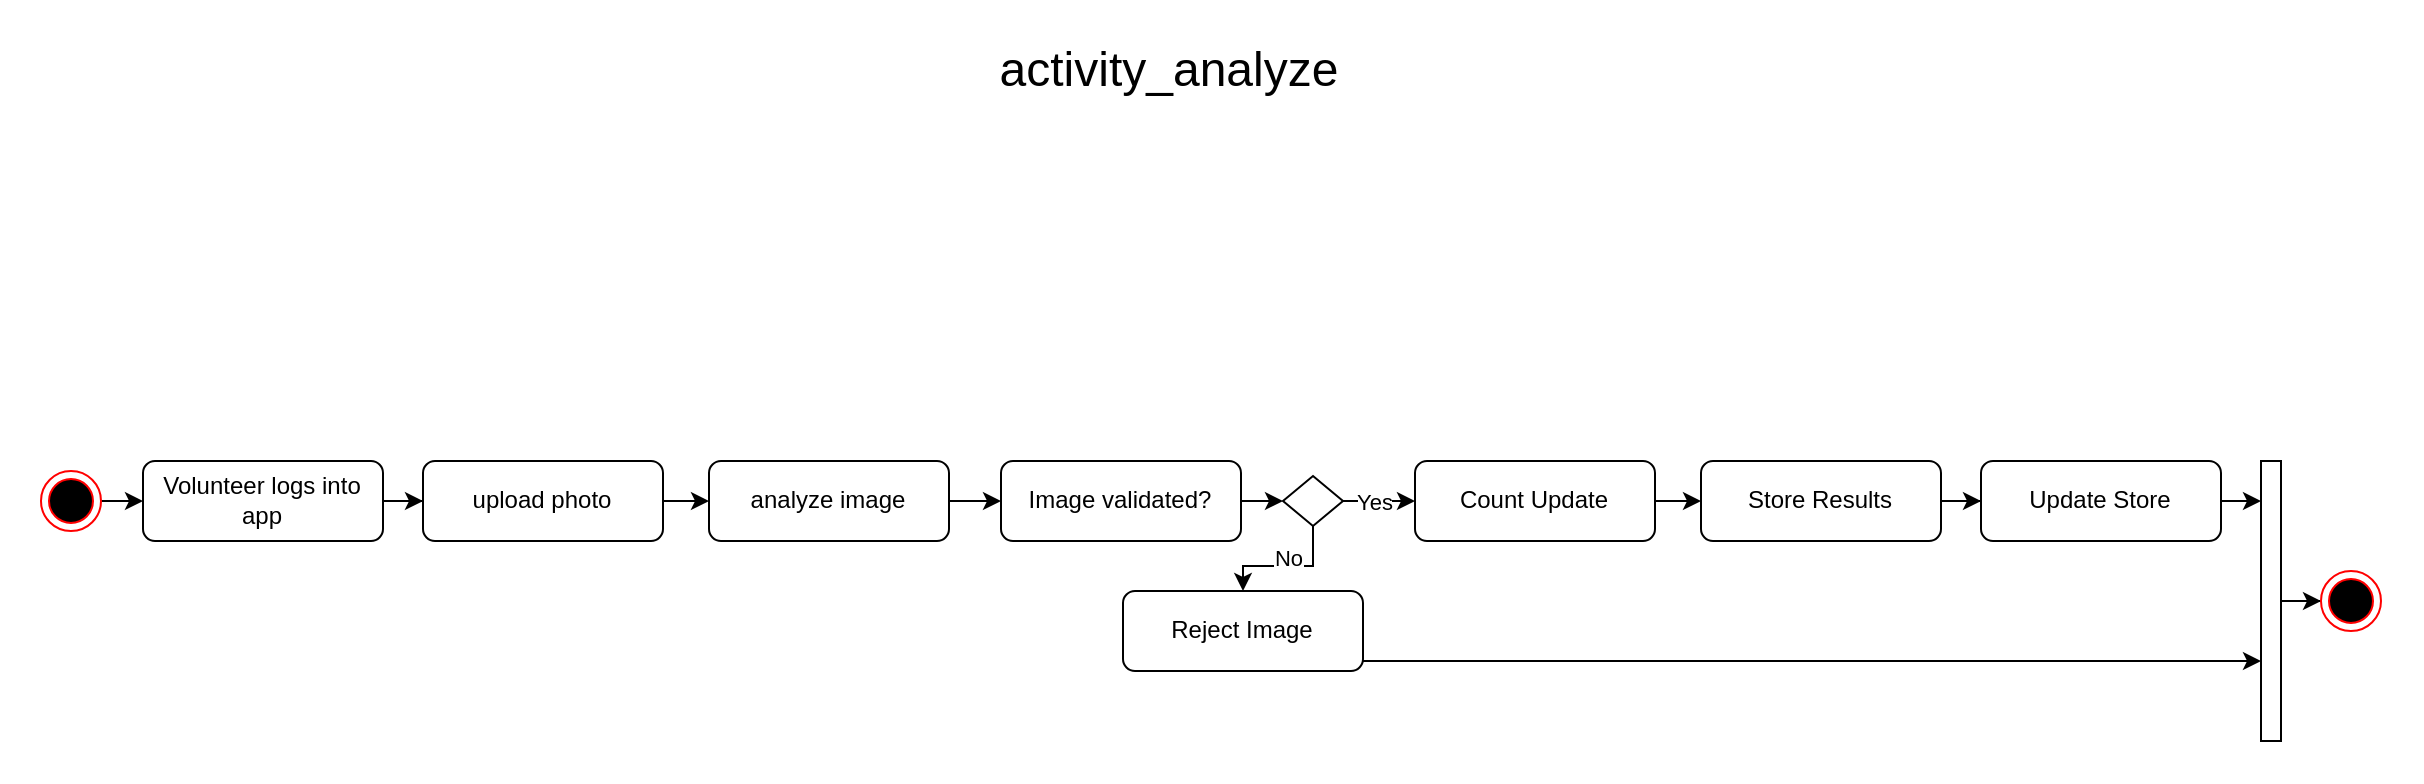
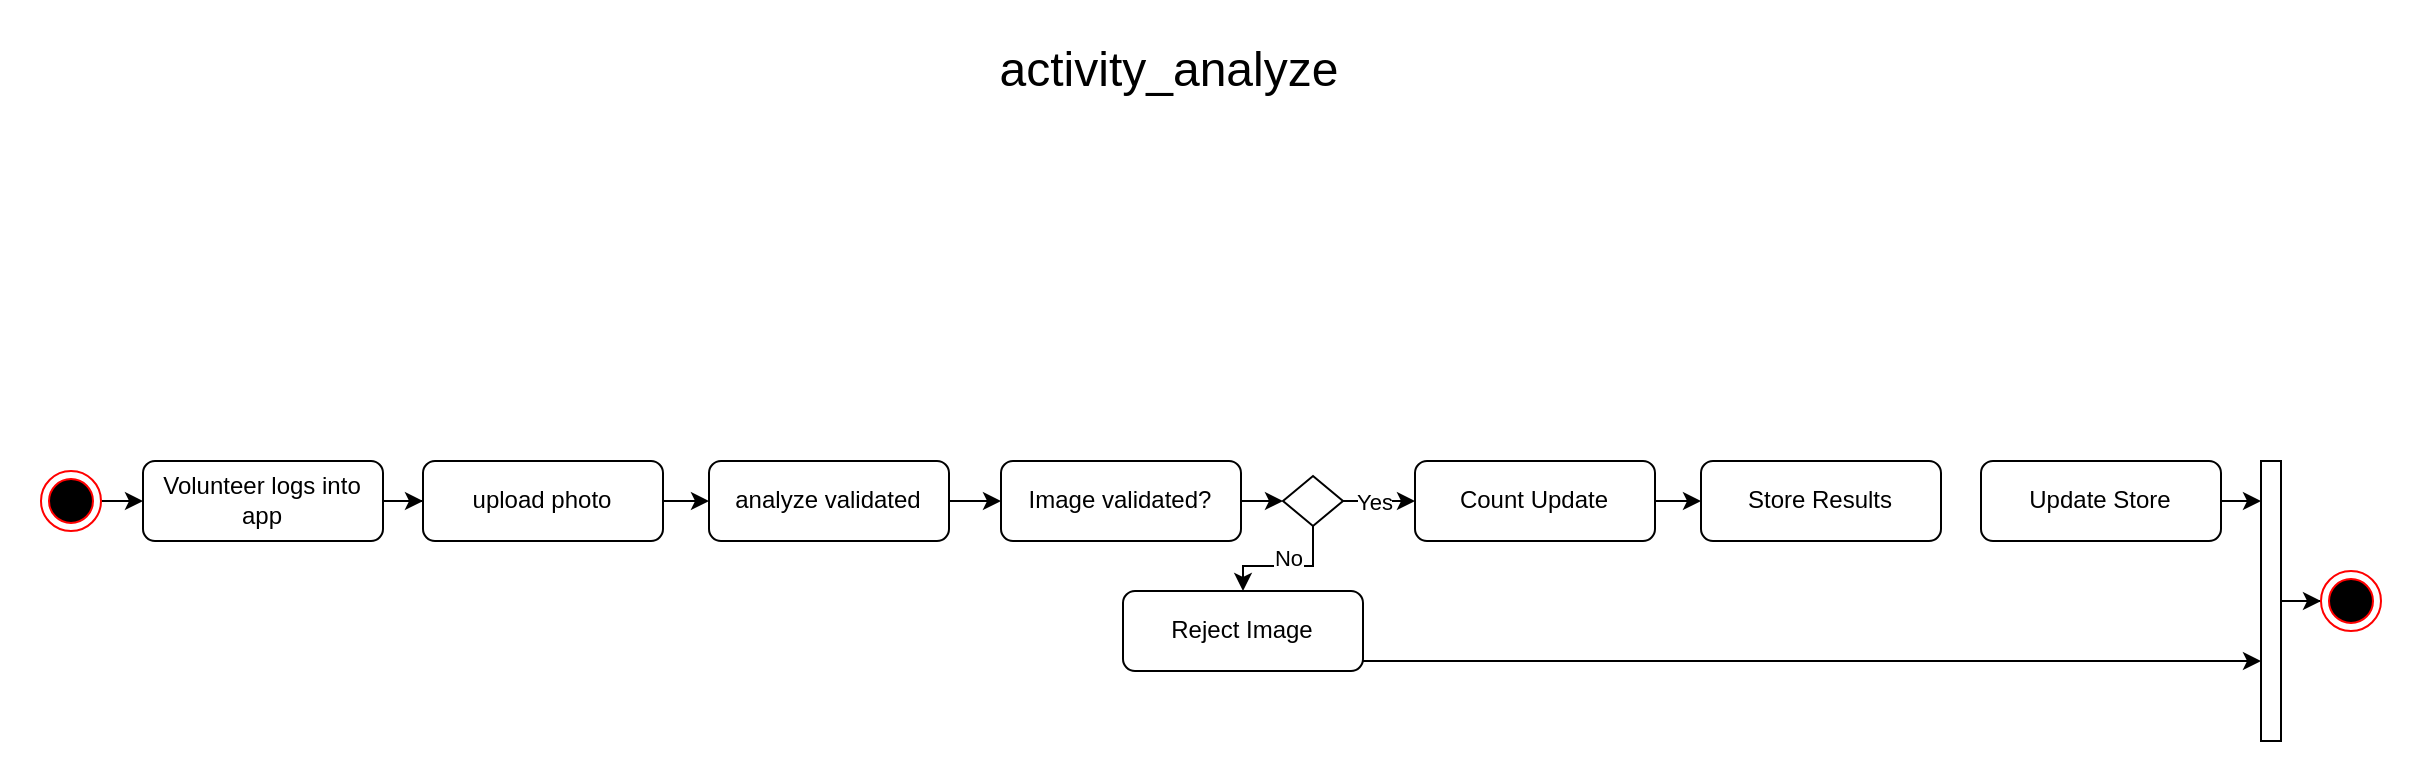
(829, 501) -> (829, 501)
(1968, 501) -> none
